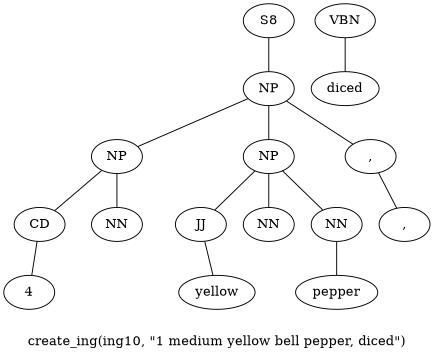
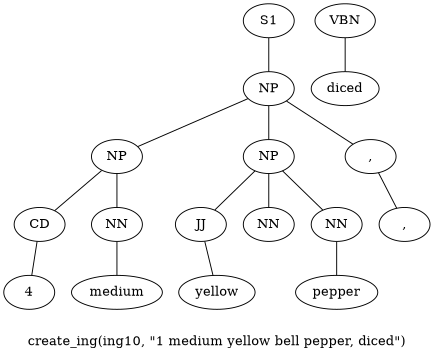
(269, 21) -> (269, 21)
none -> (117, 292)
